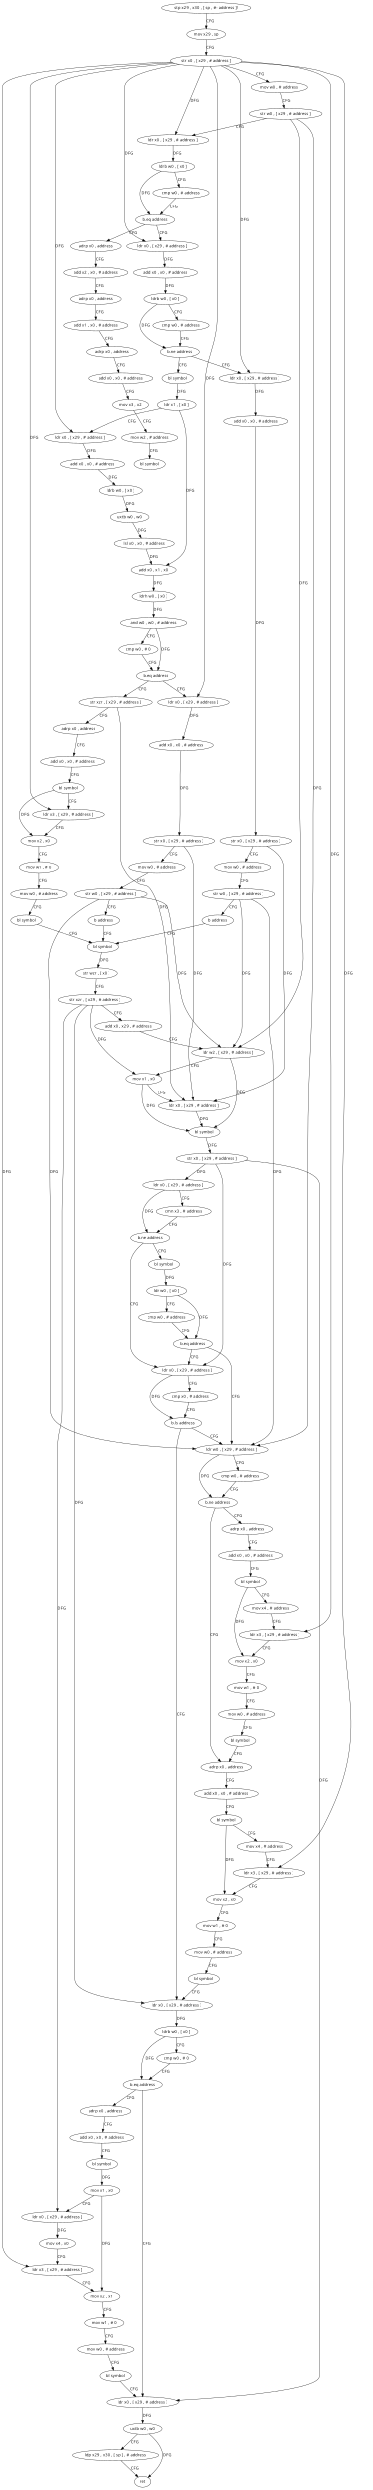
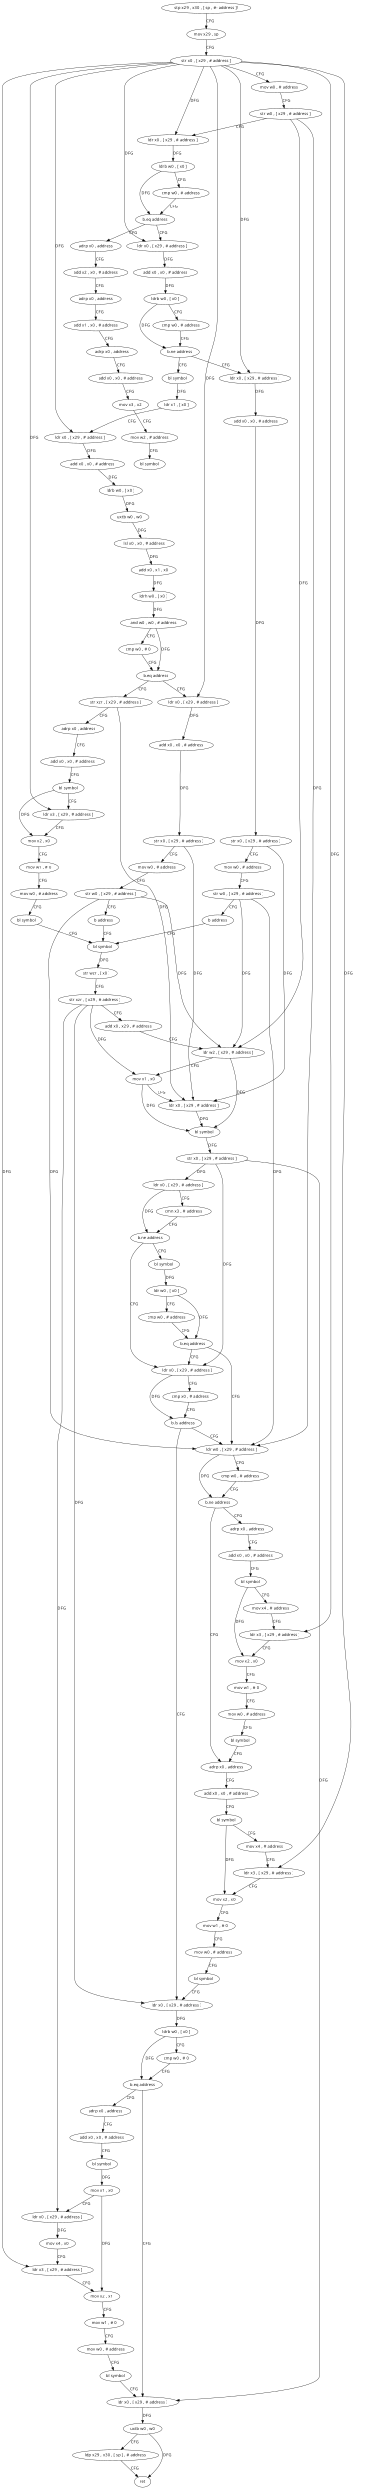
(186, 491) -> none
